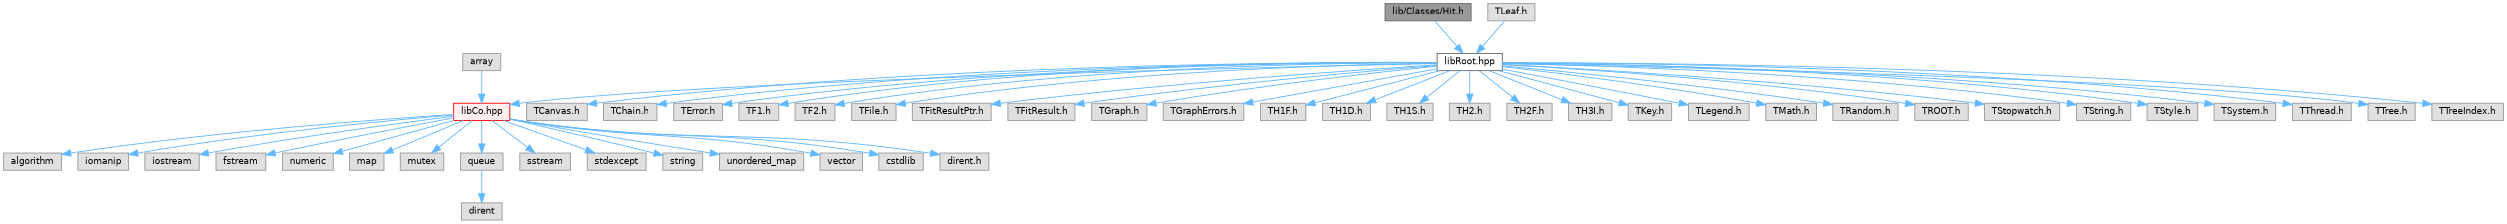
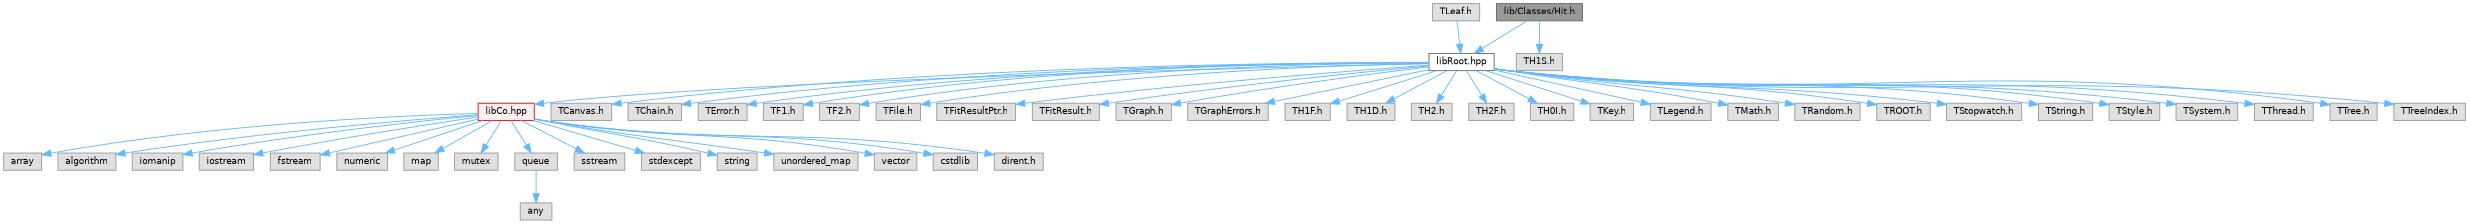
(482, 82) -> (264, 126)
(1444, 84) -> (1539, 33)
(1590, 112) -> (1552, 112)
(482, 211) -> (536, 211)
